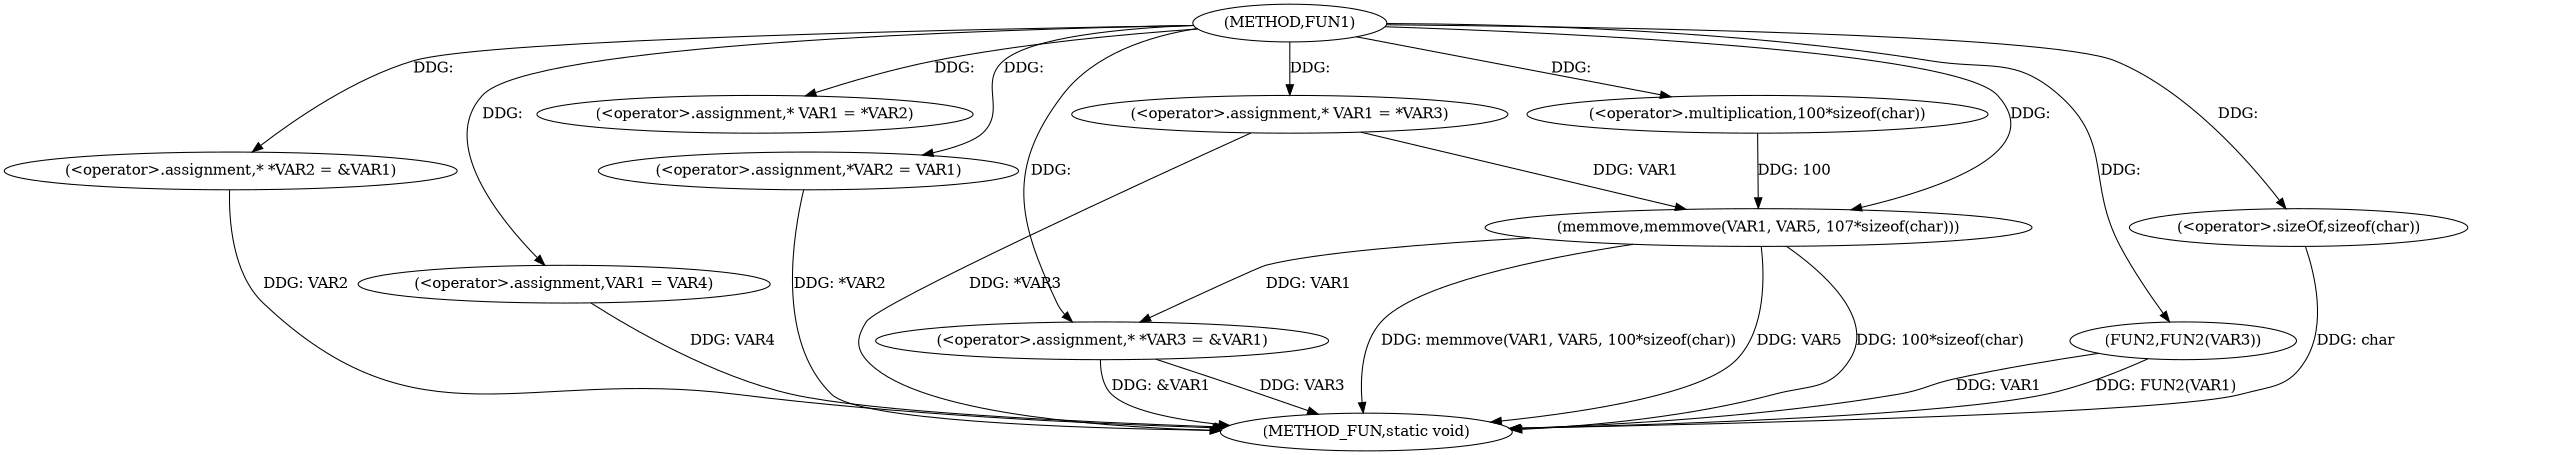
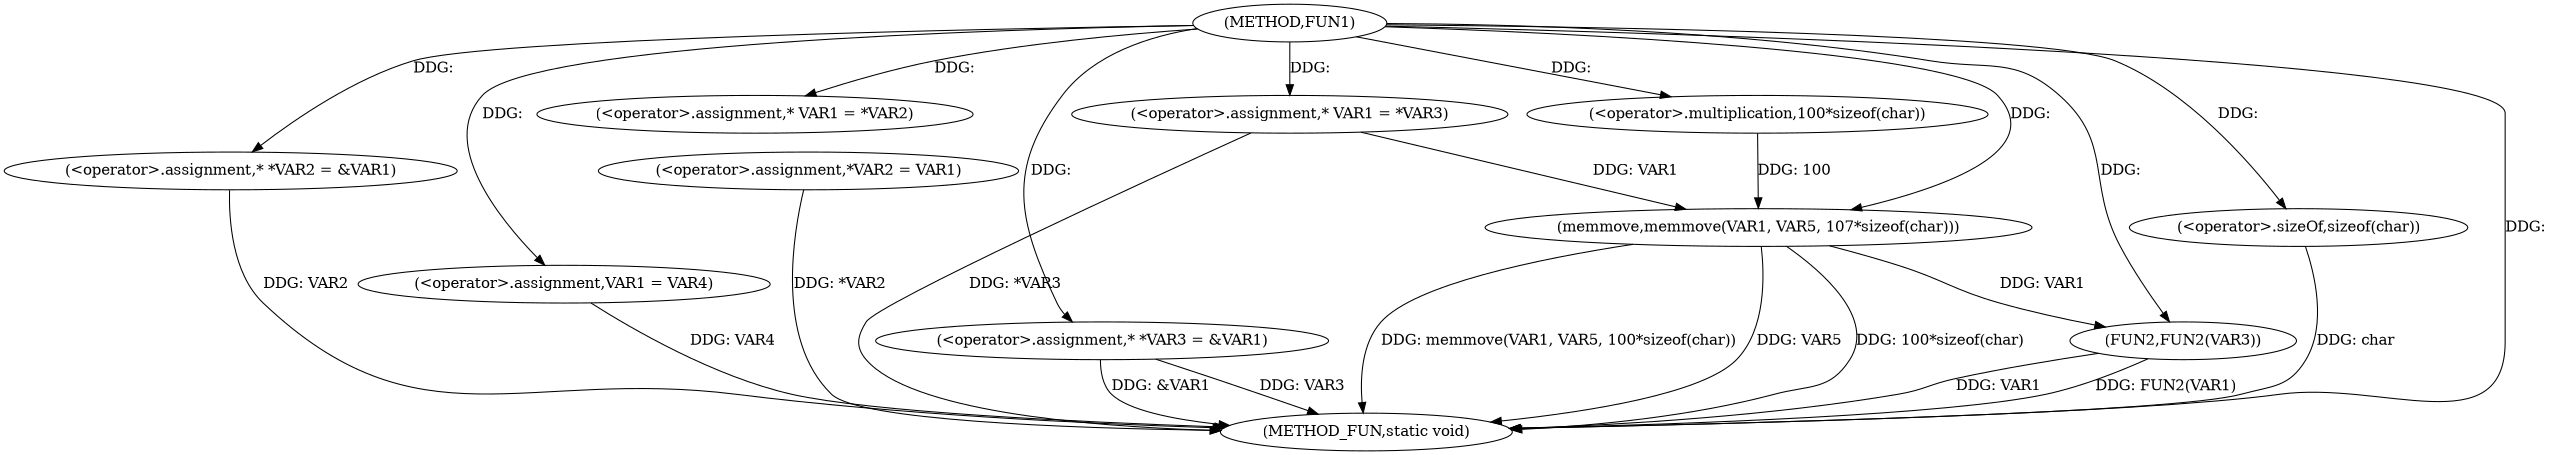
(1009, 57) -> (2505, 175)
(1334, 254) -> (1961, 290)
